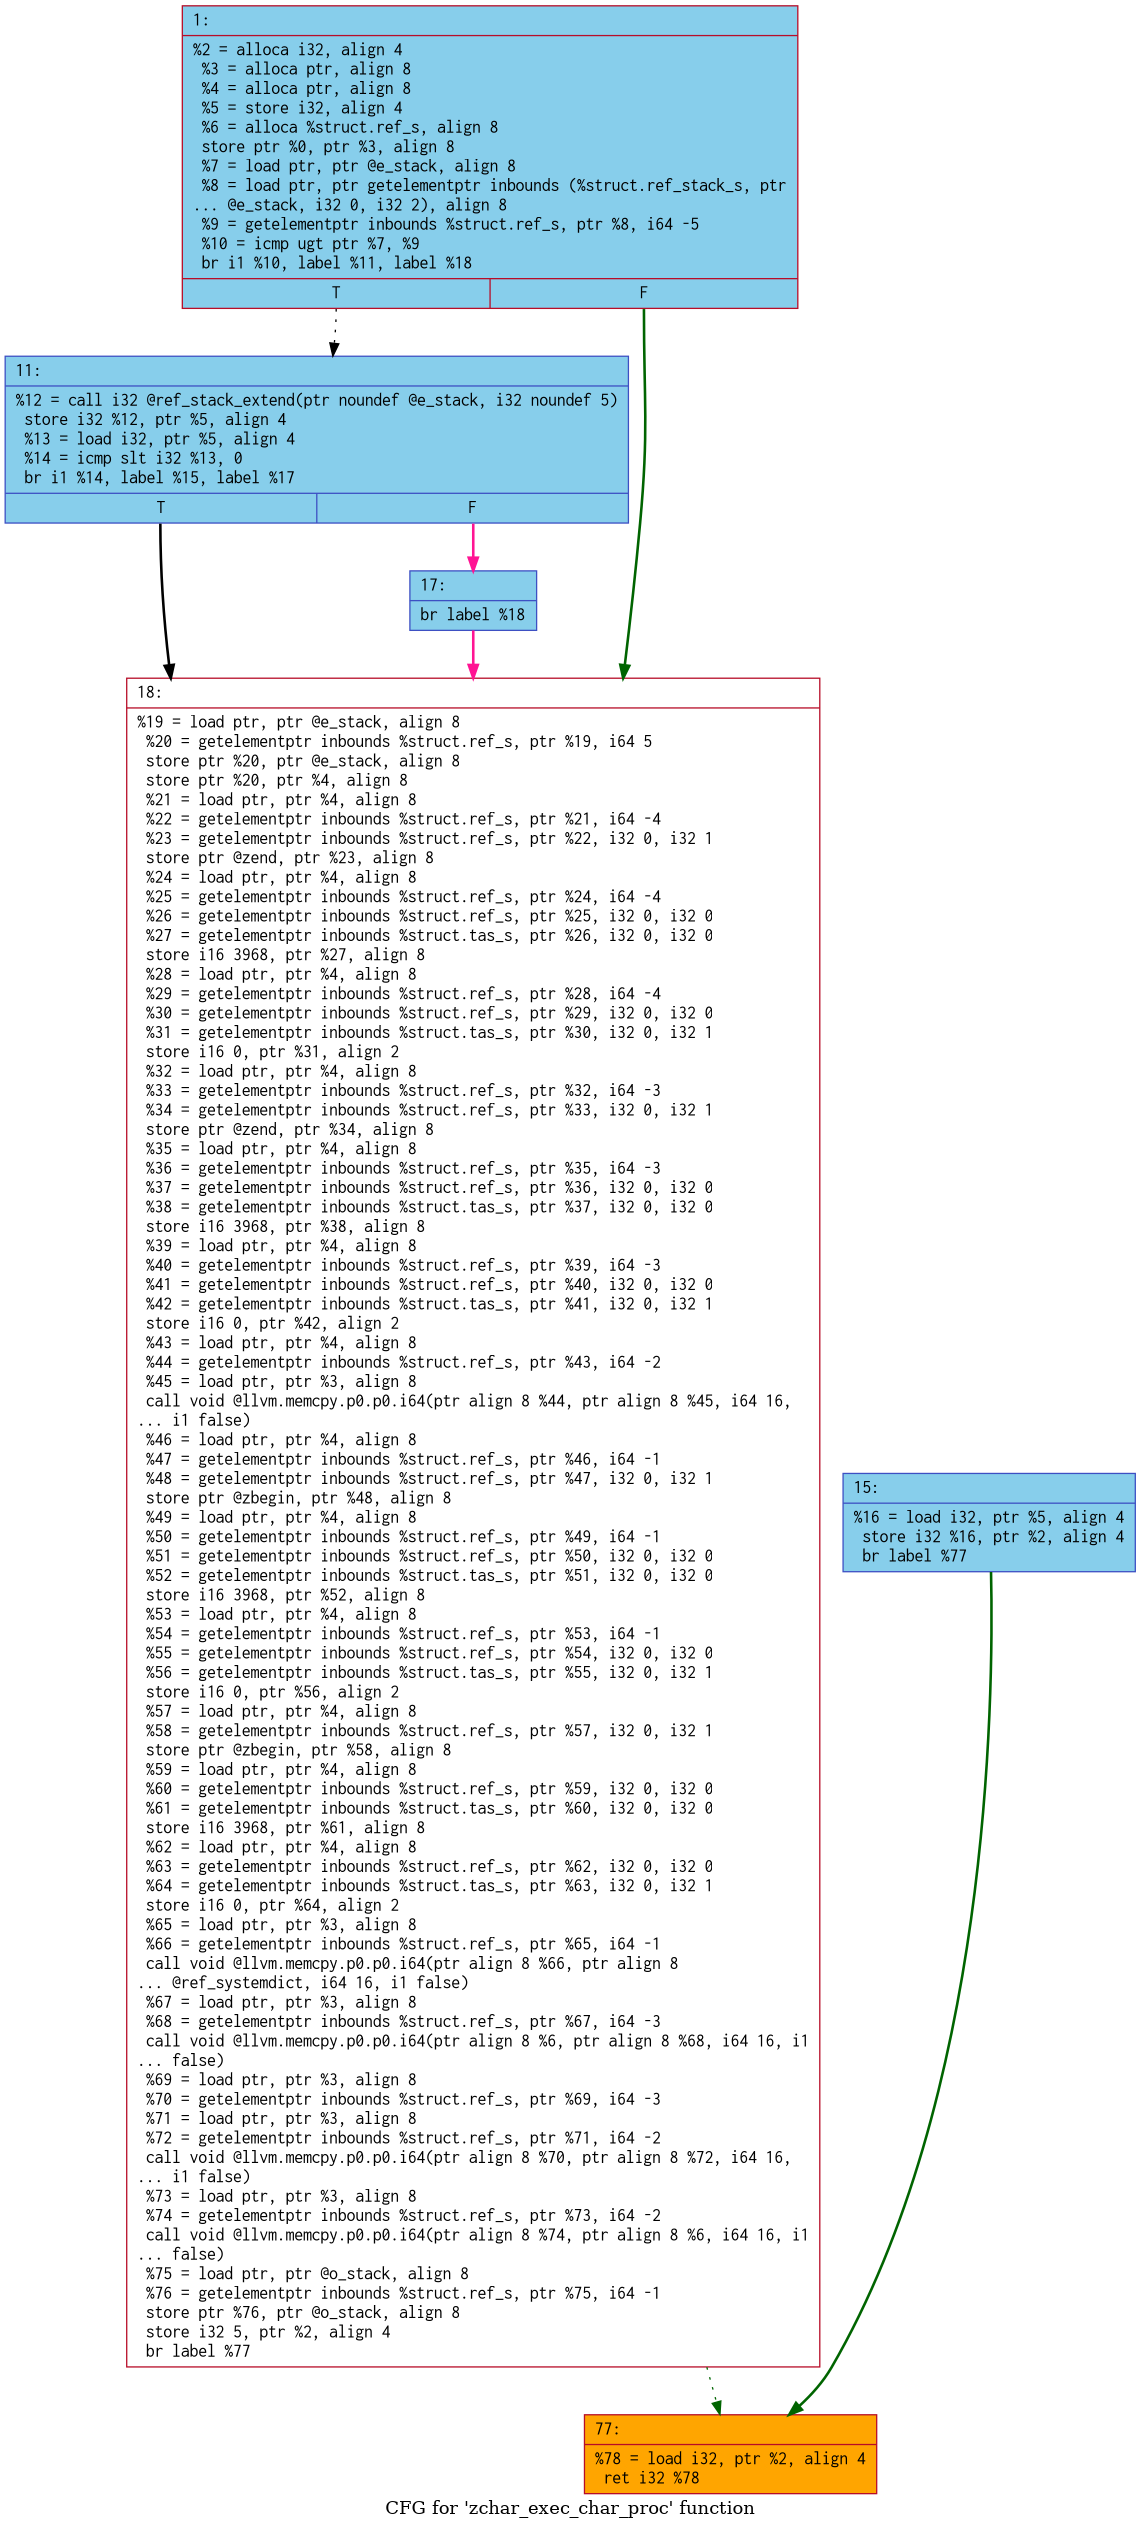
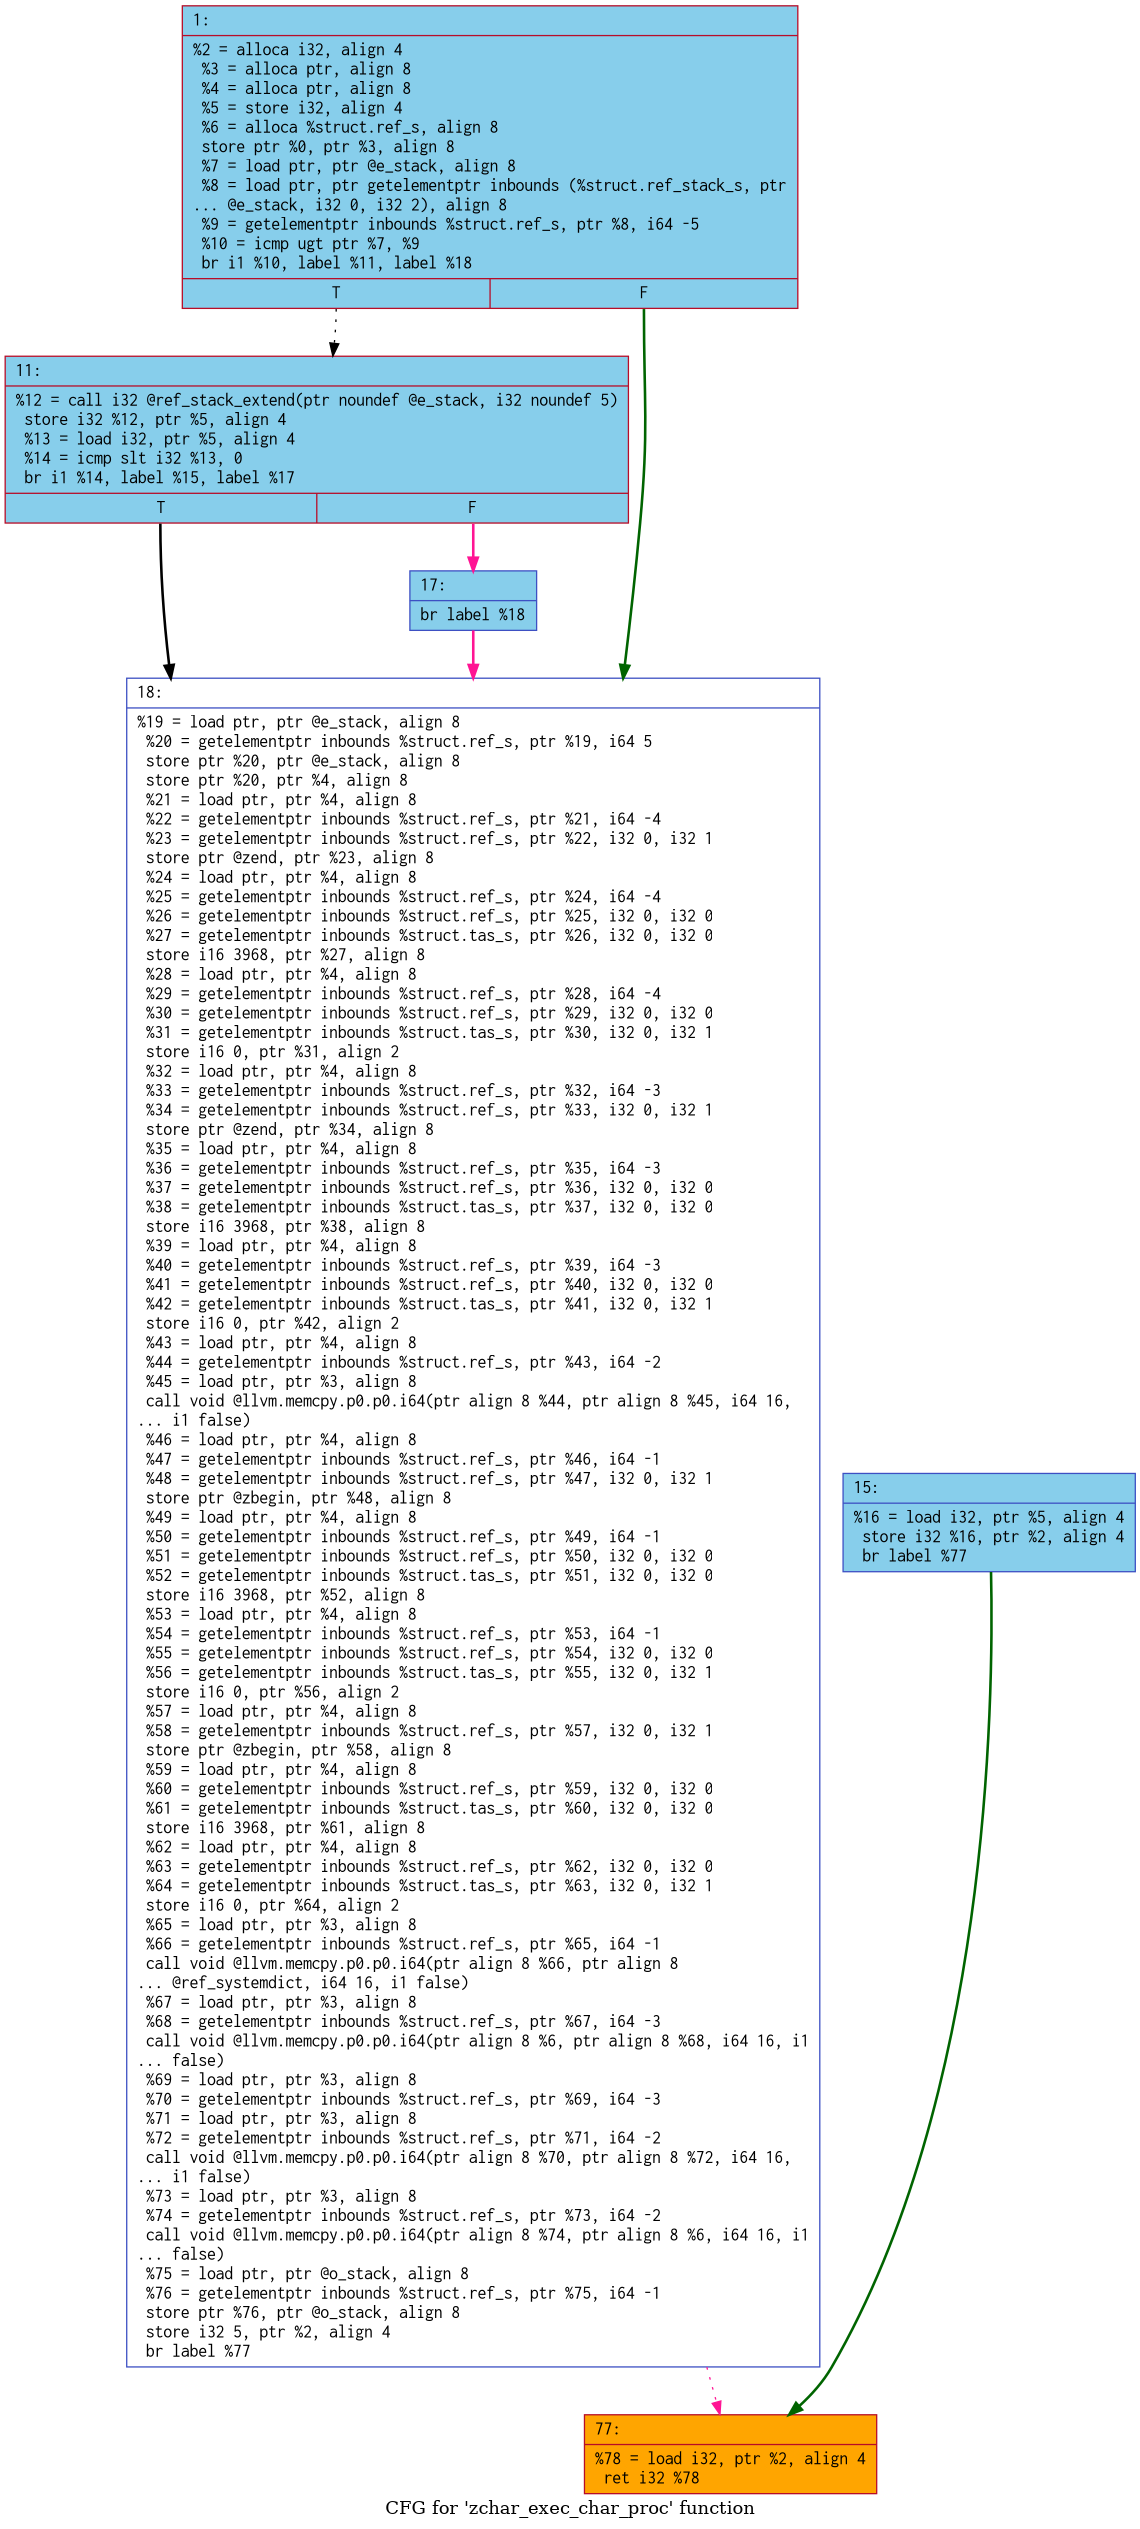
(317, 440) -> (317, 440)
(473, 1523) -> (473, 1523)
(712, 2385) -> (712, 2385)
